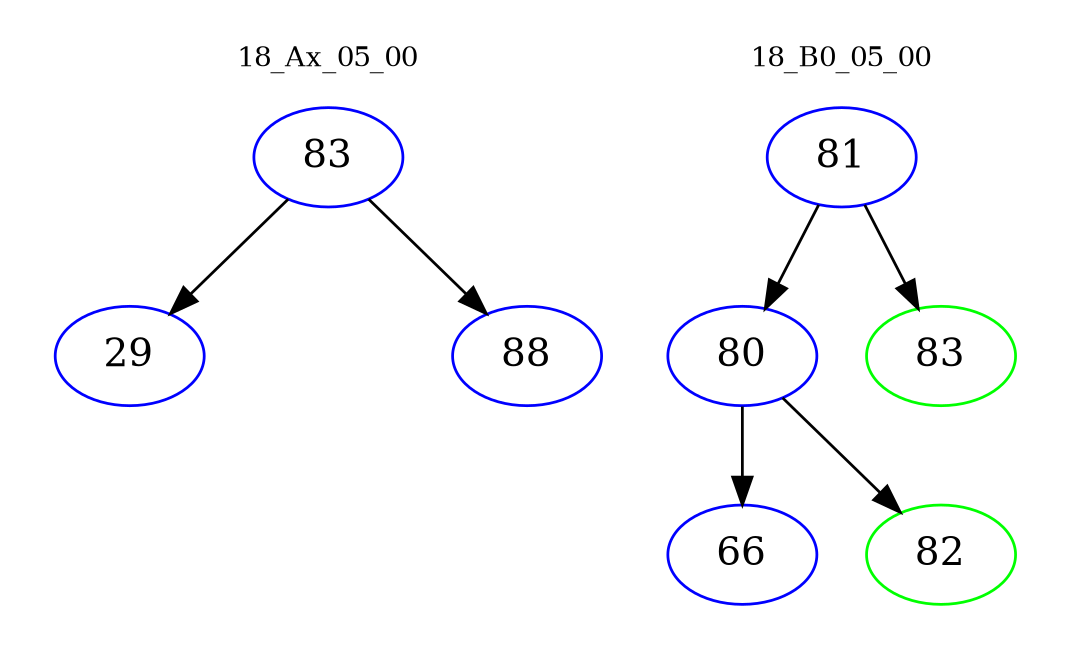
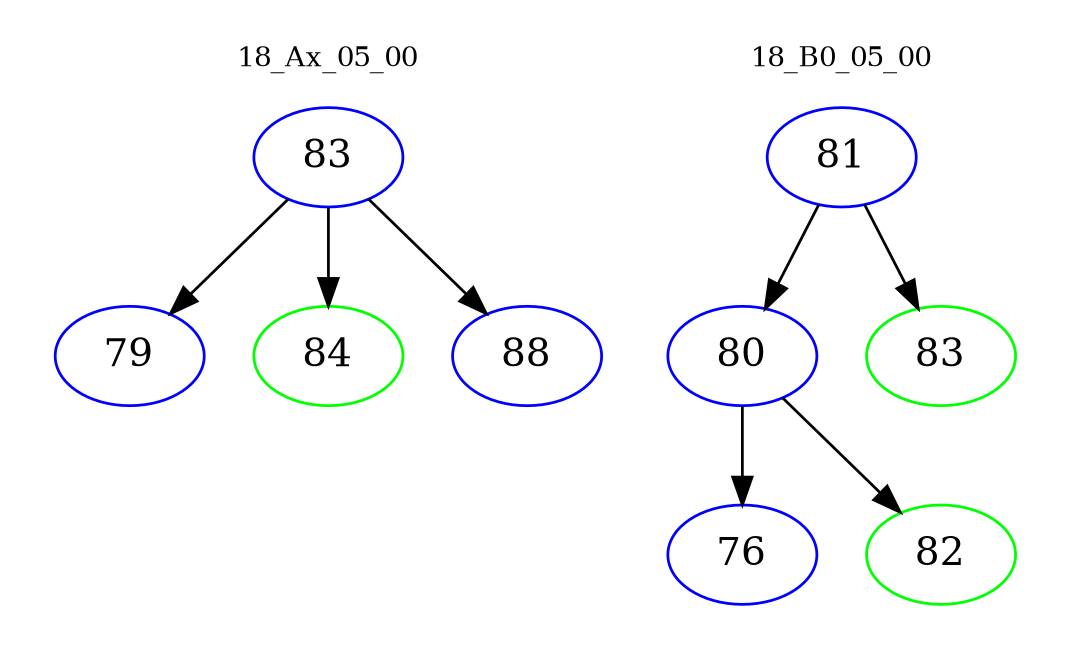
(130, 356) -> (130, 356)
none -> (328, 356)
(742, 555) -> (742, 555)
